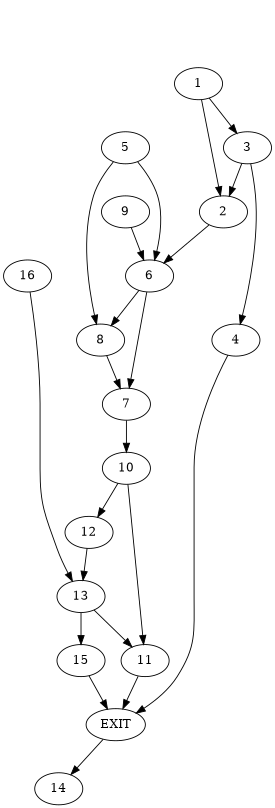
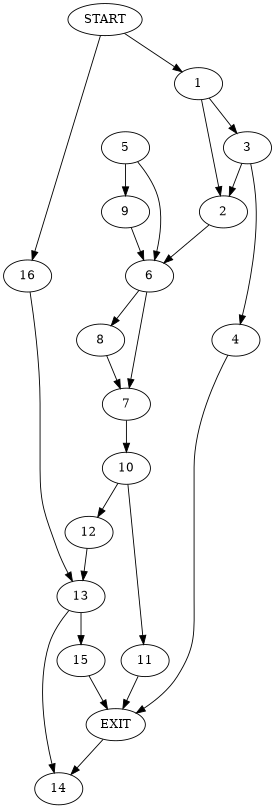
none -> (105, 20)
(87, 236) -> (126, 175)
(110, 625) -> (43, 685)
